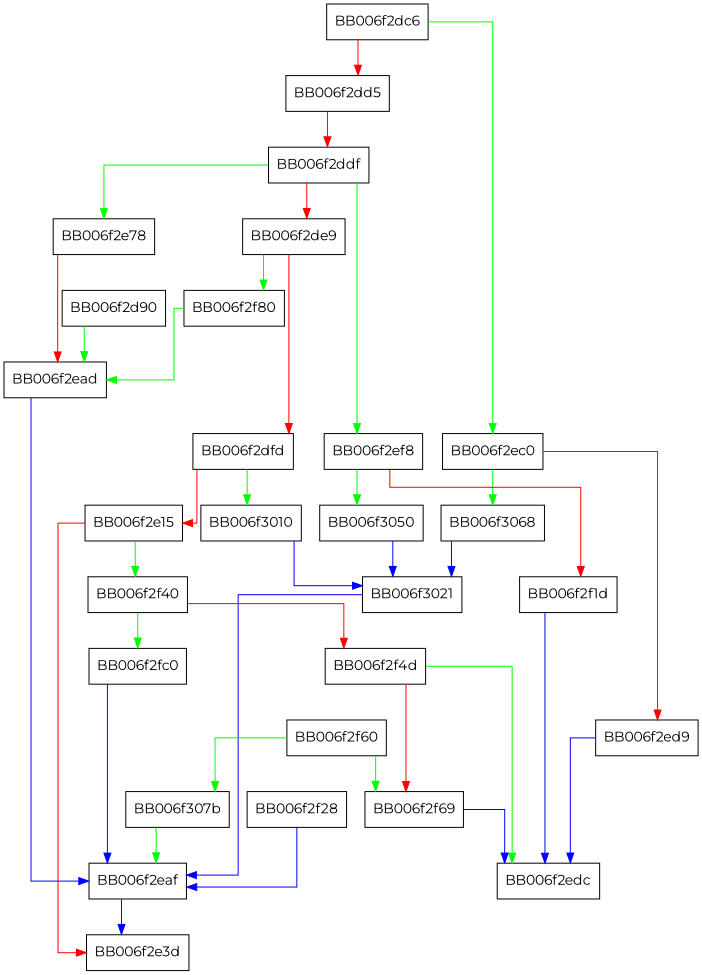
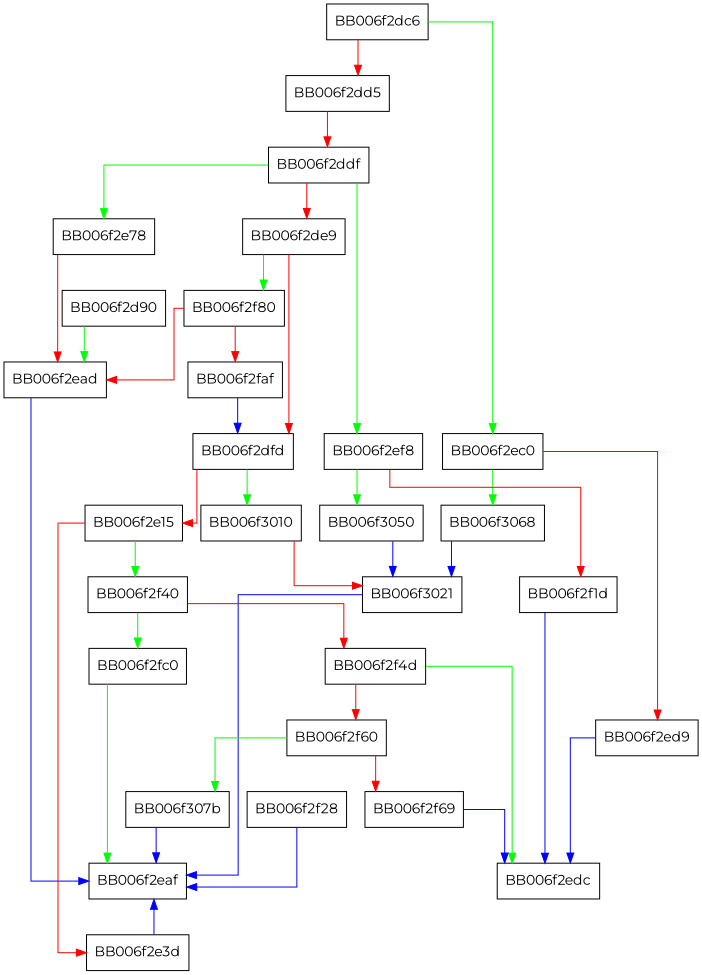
(174, 368) -> (174, 368)
none -> (235, 380)
(301, 586) -> (301, 586)
(406, 733) -> (356, 697)
(107, 769) -> (107, 769)
(376, 769) -> (376, 769)
(156, 840) -> (156, 840)
(121, 912) -> (154, 922)
